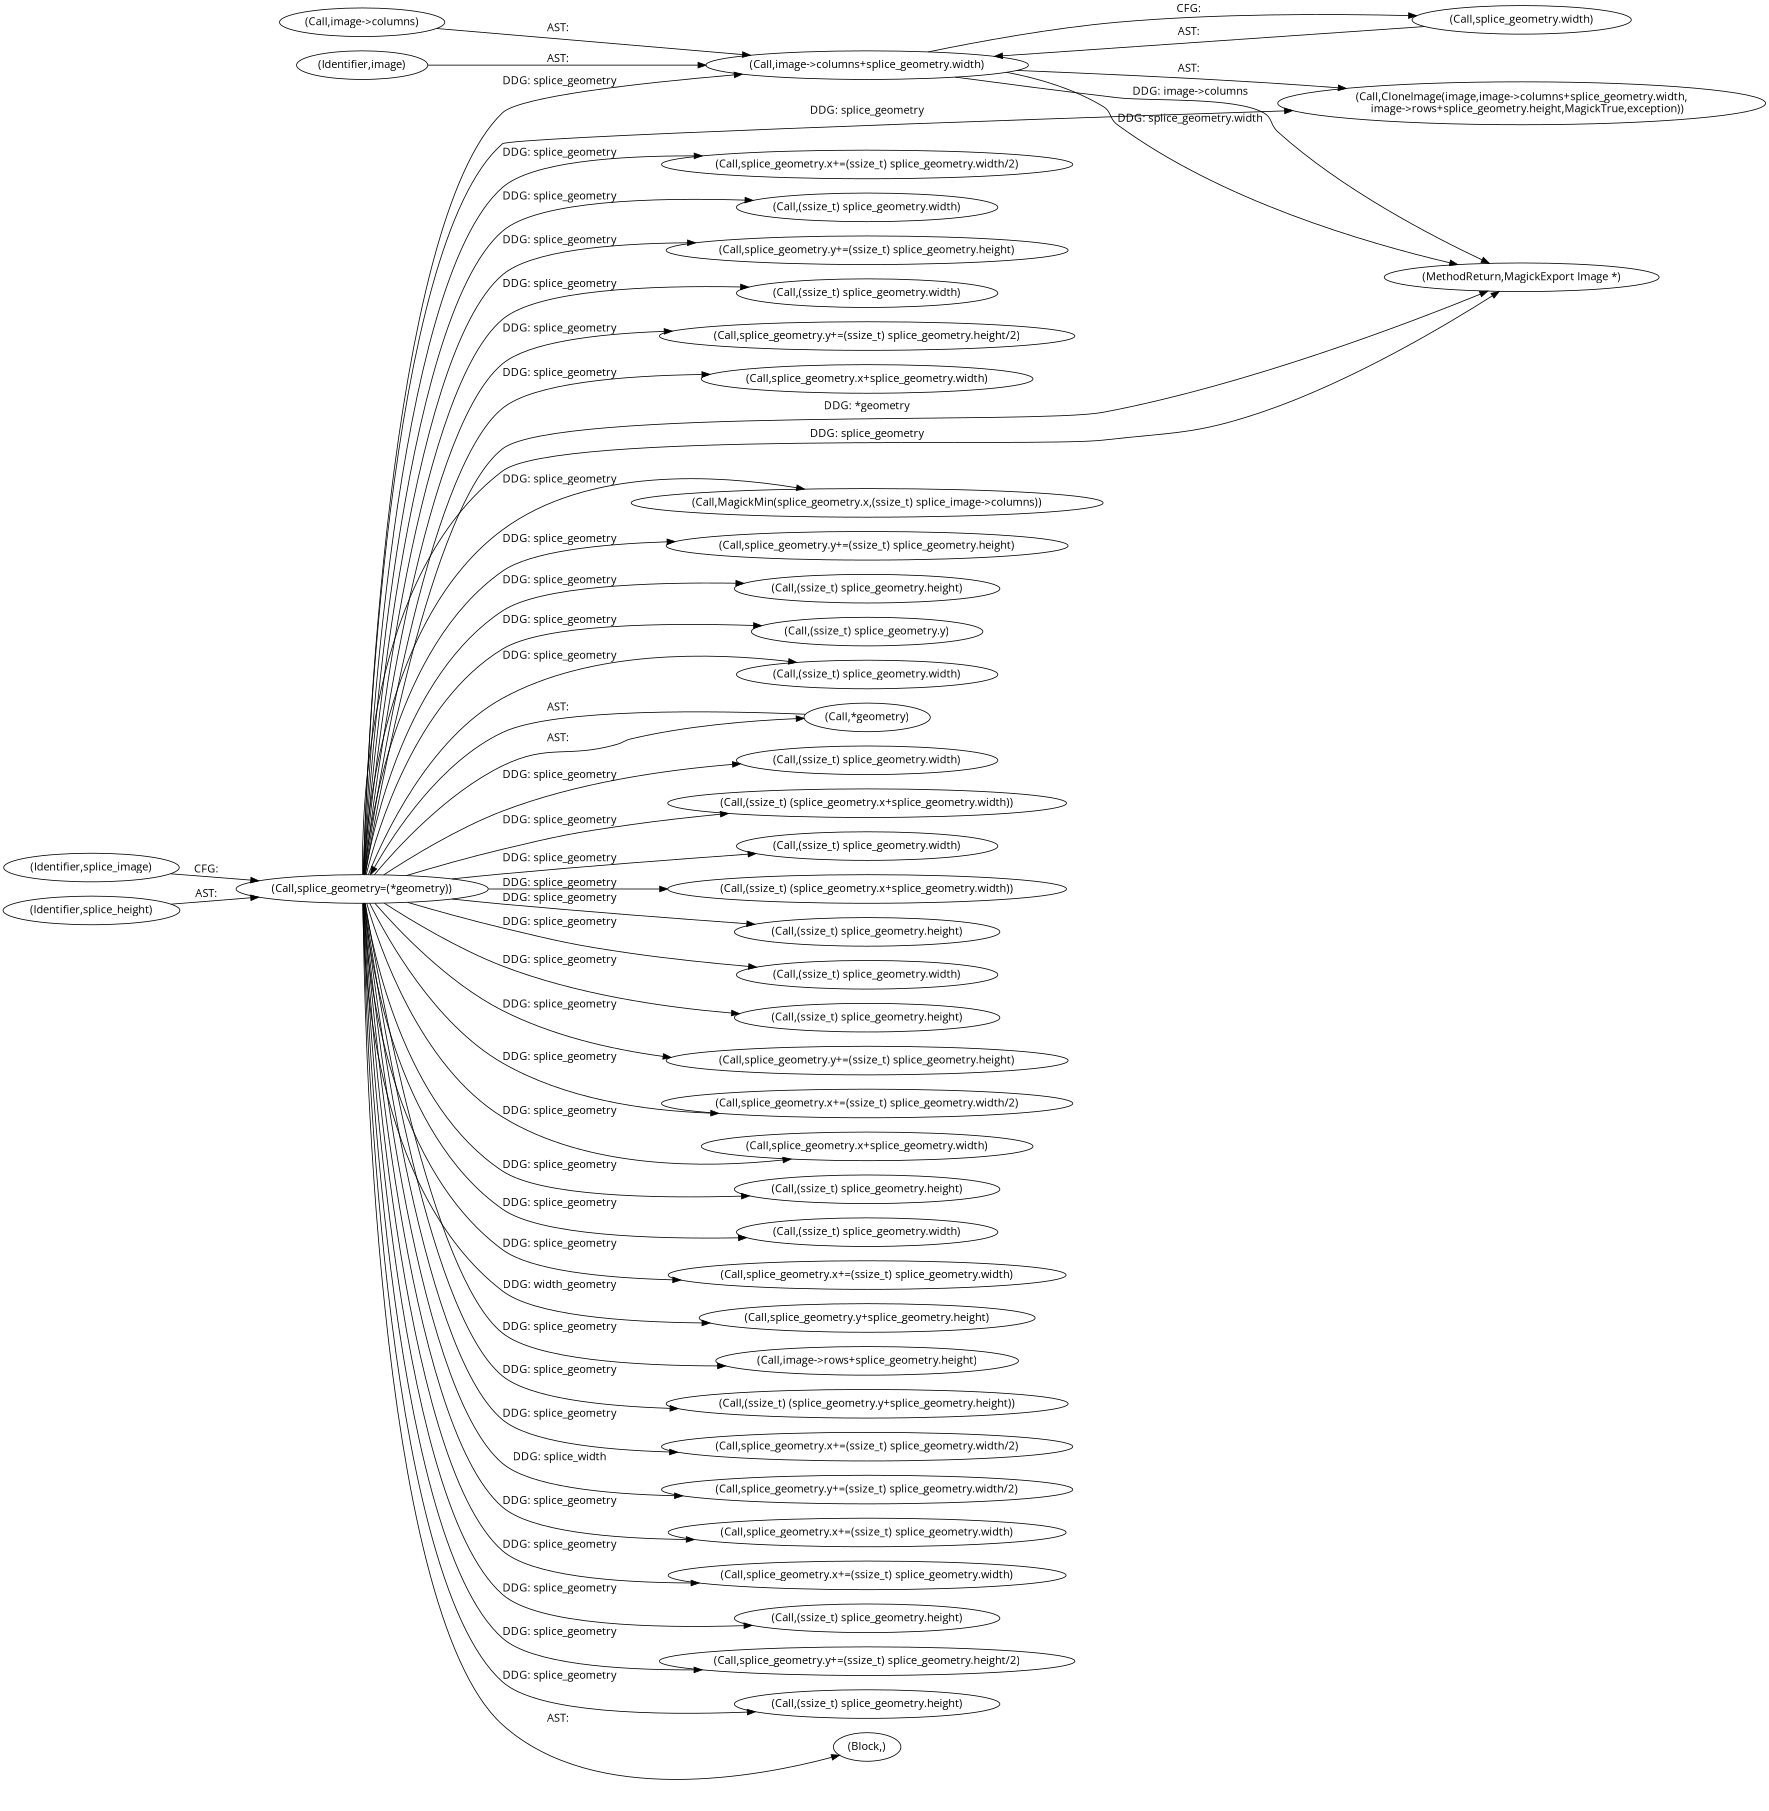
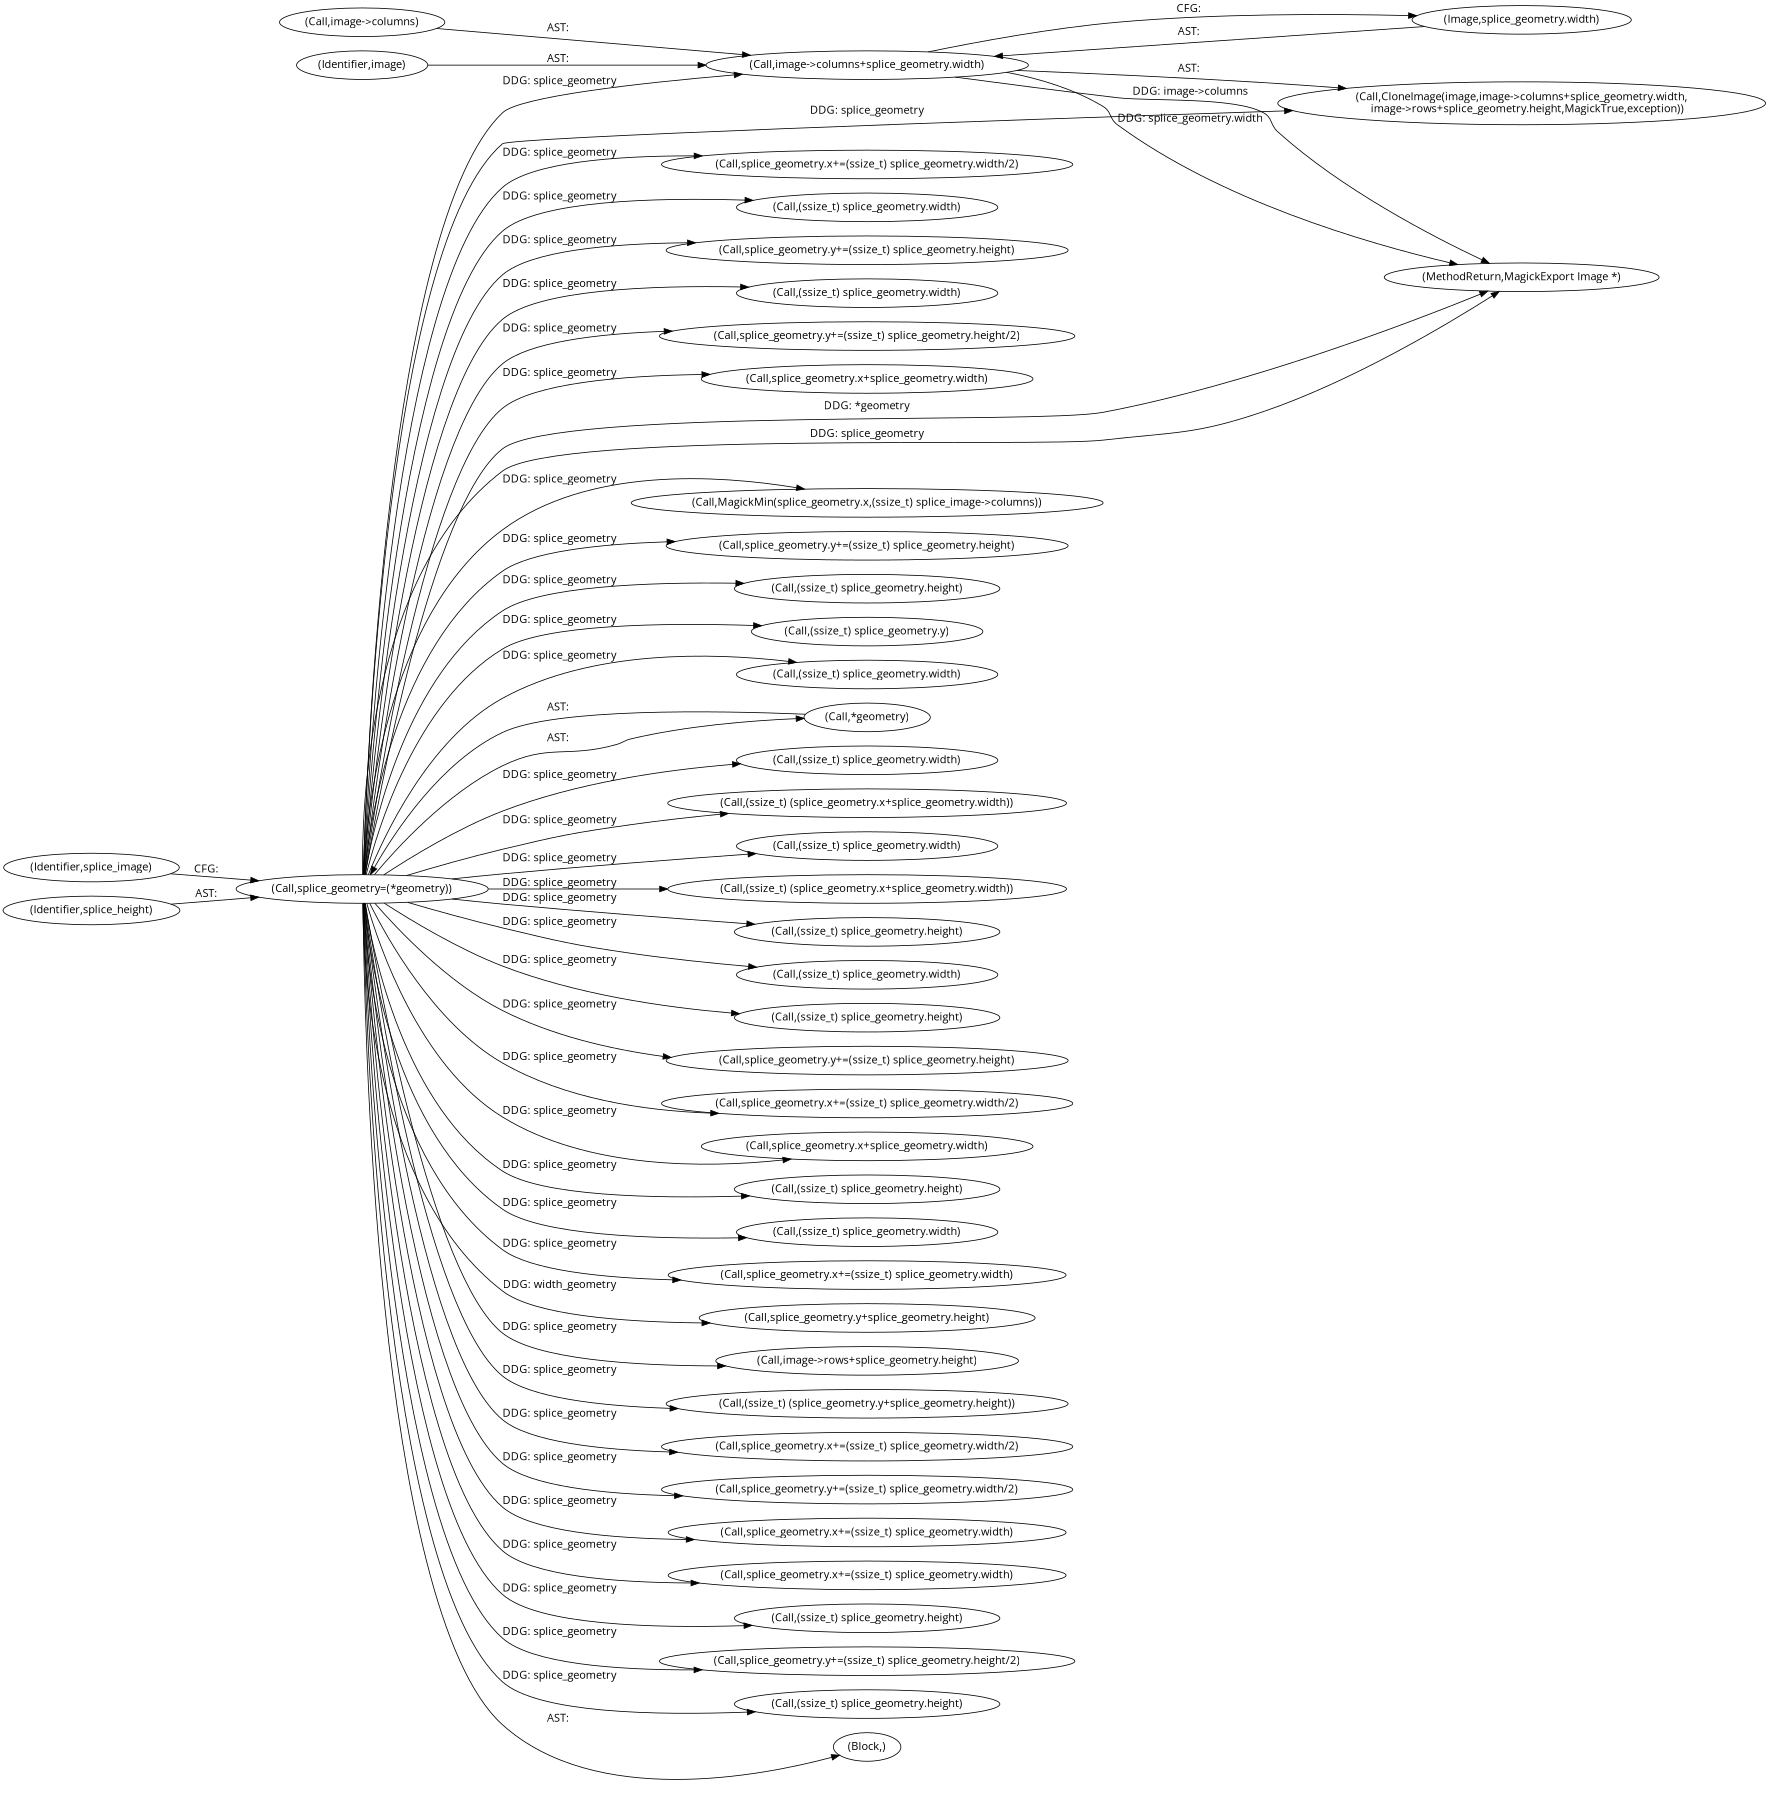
(1522, 20) -> (1522, 20)
(560, 1457) -> (560, 1457)
